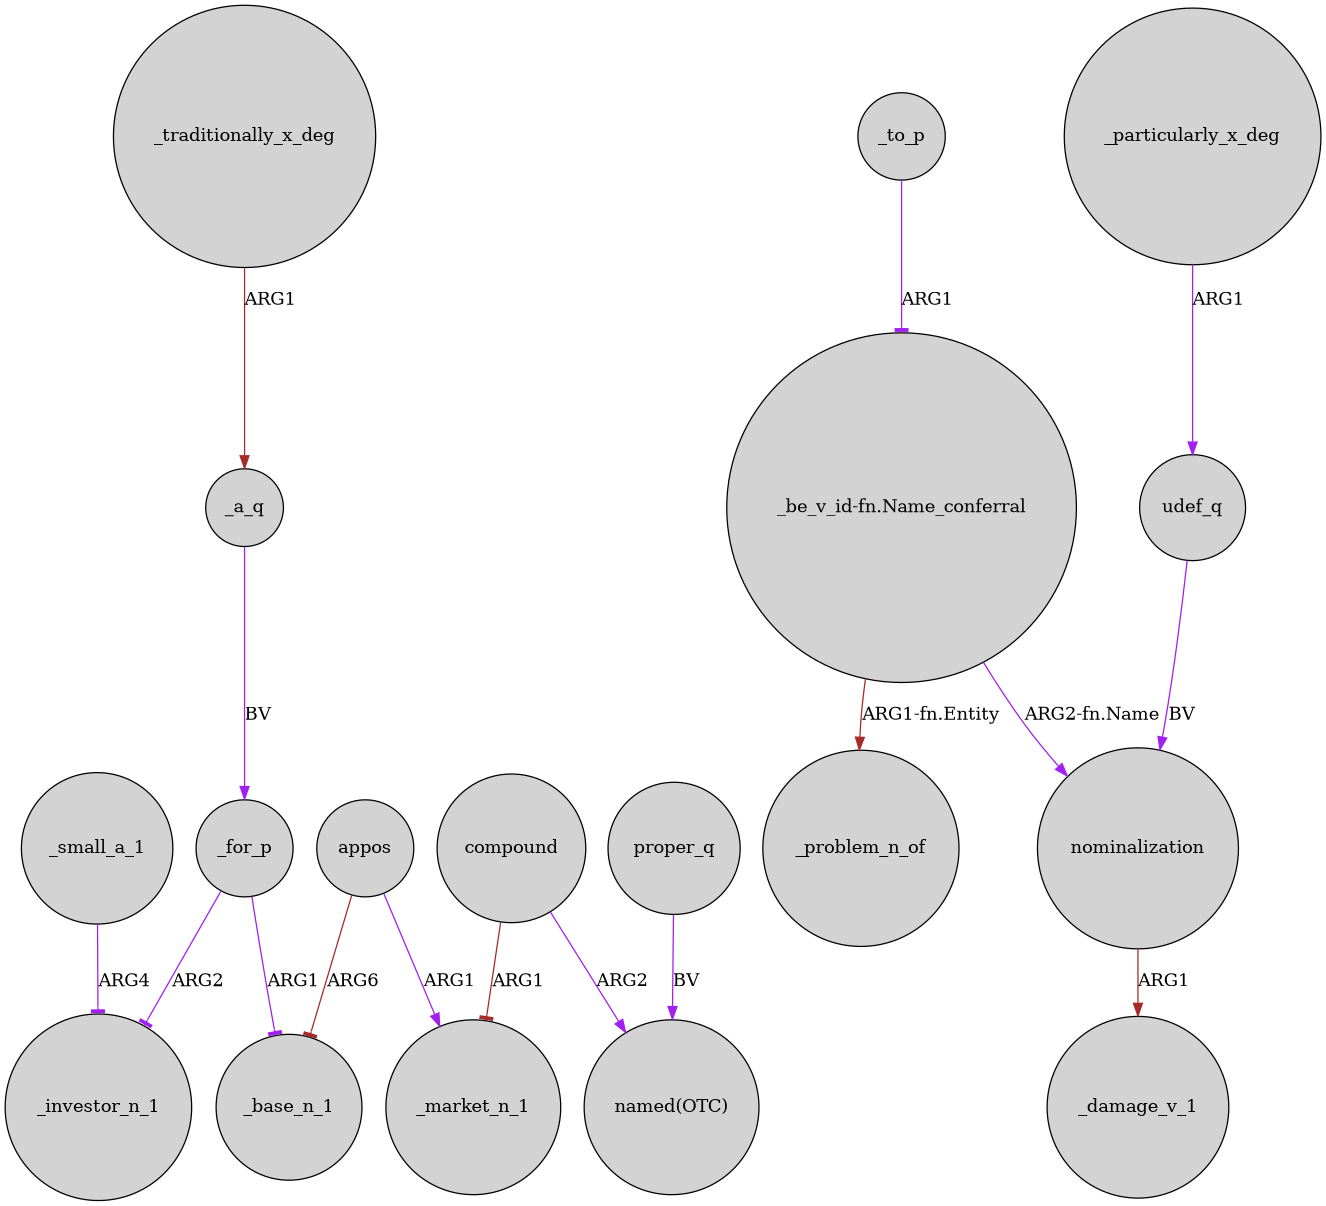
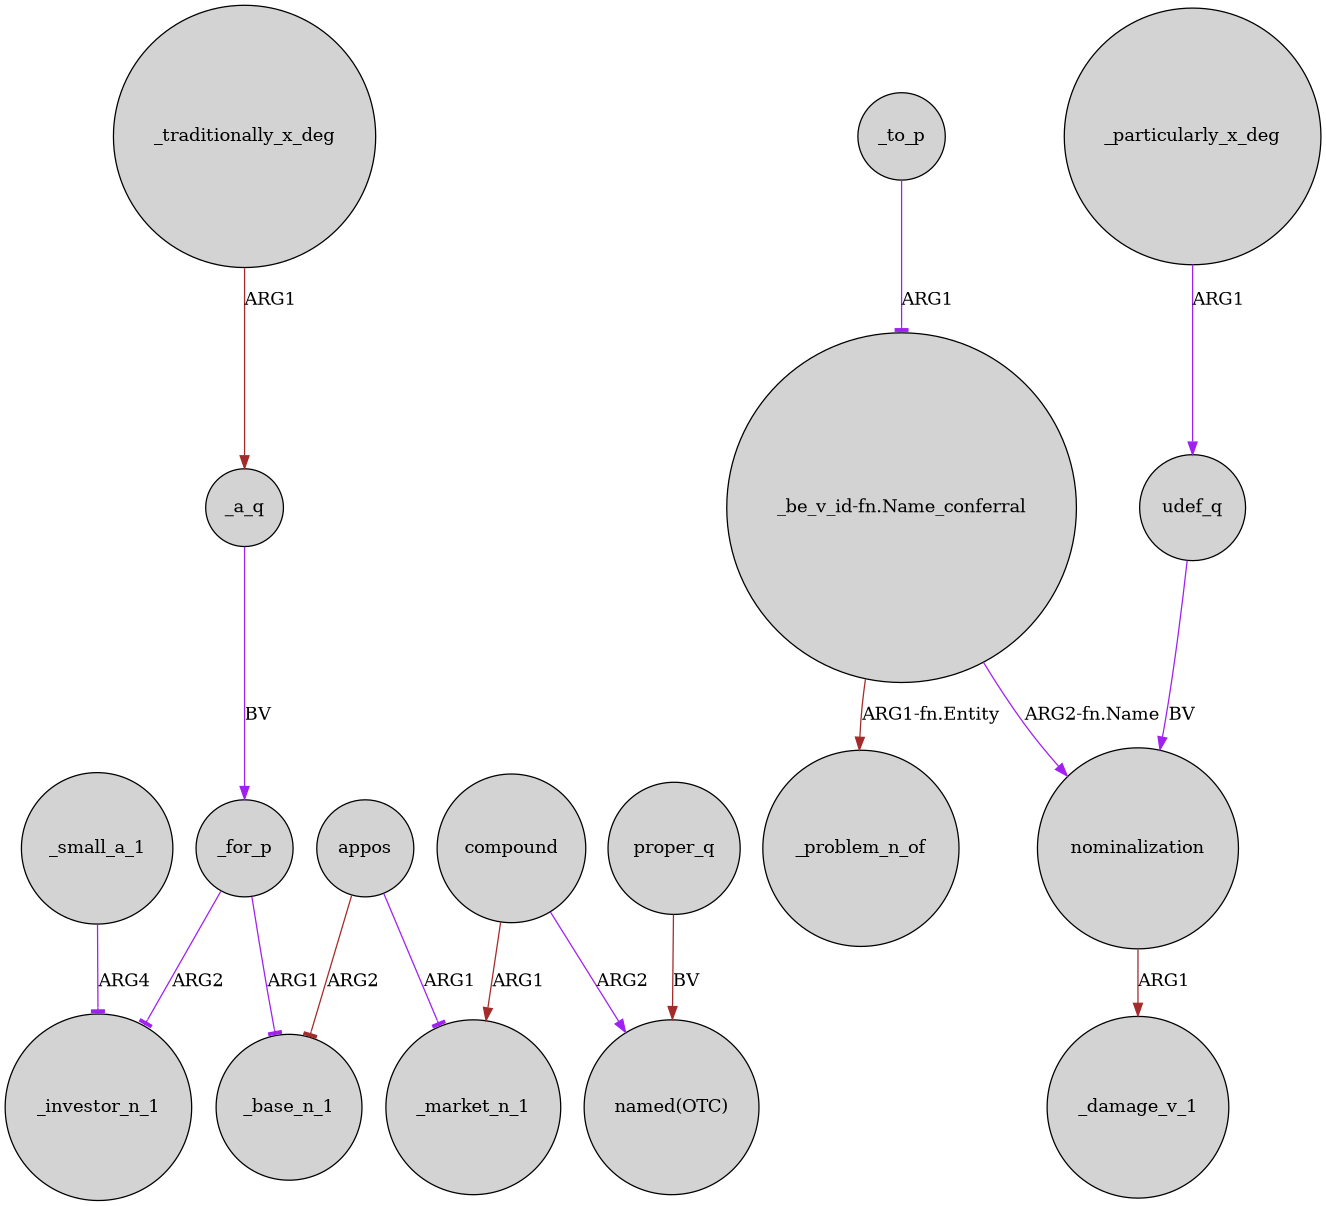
(409, 954) -> (410, 957)
(673, 960) -> (673, 960)
(494, 968) -> (494, 965)
(353, 982) -> (353, 982)
